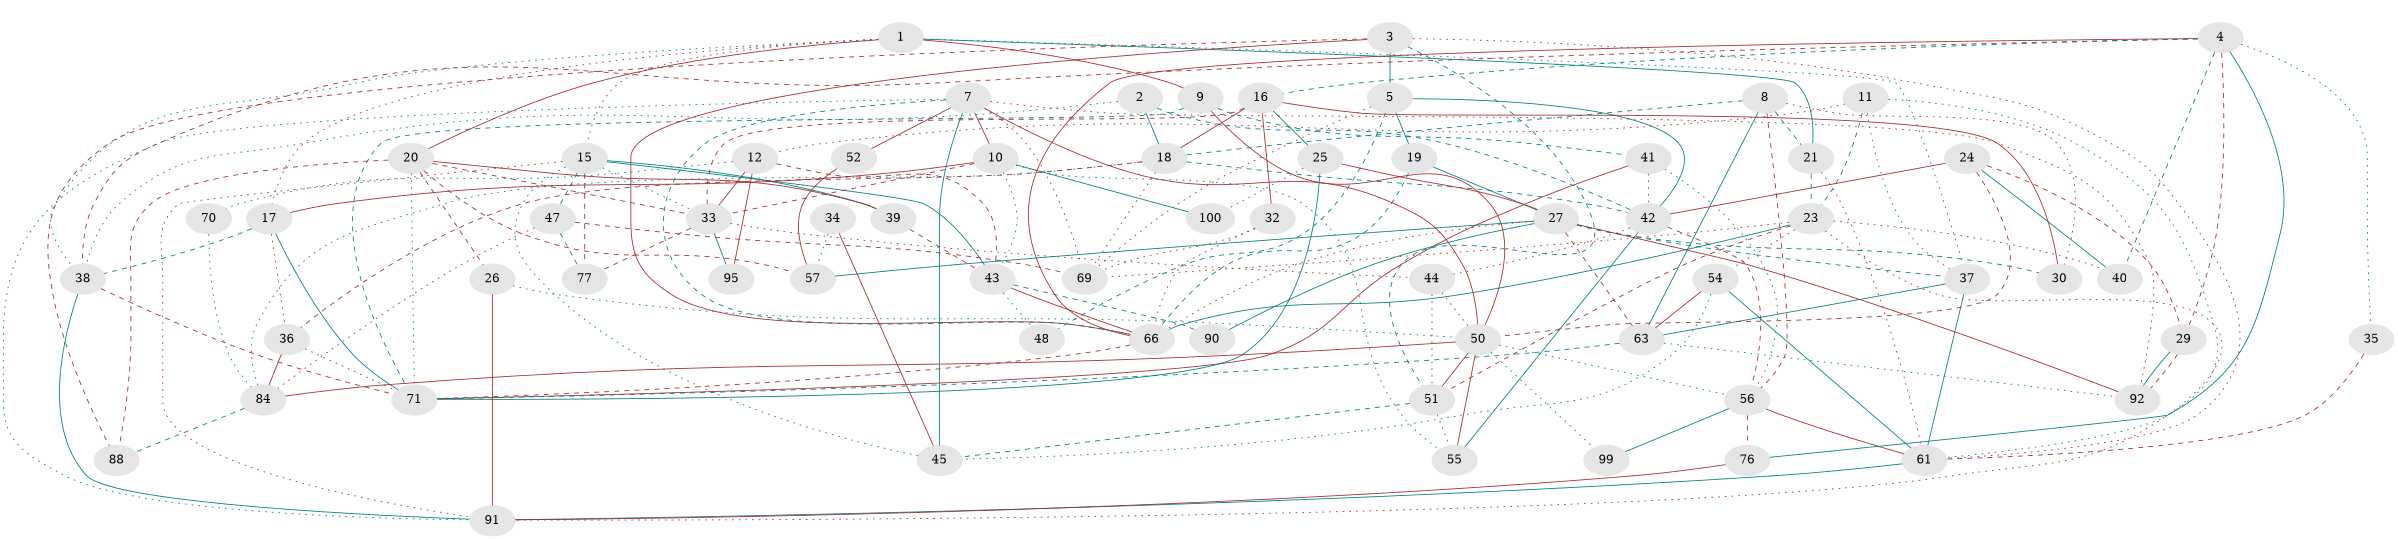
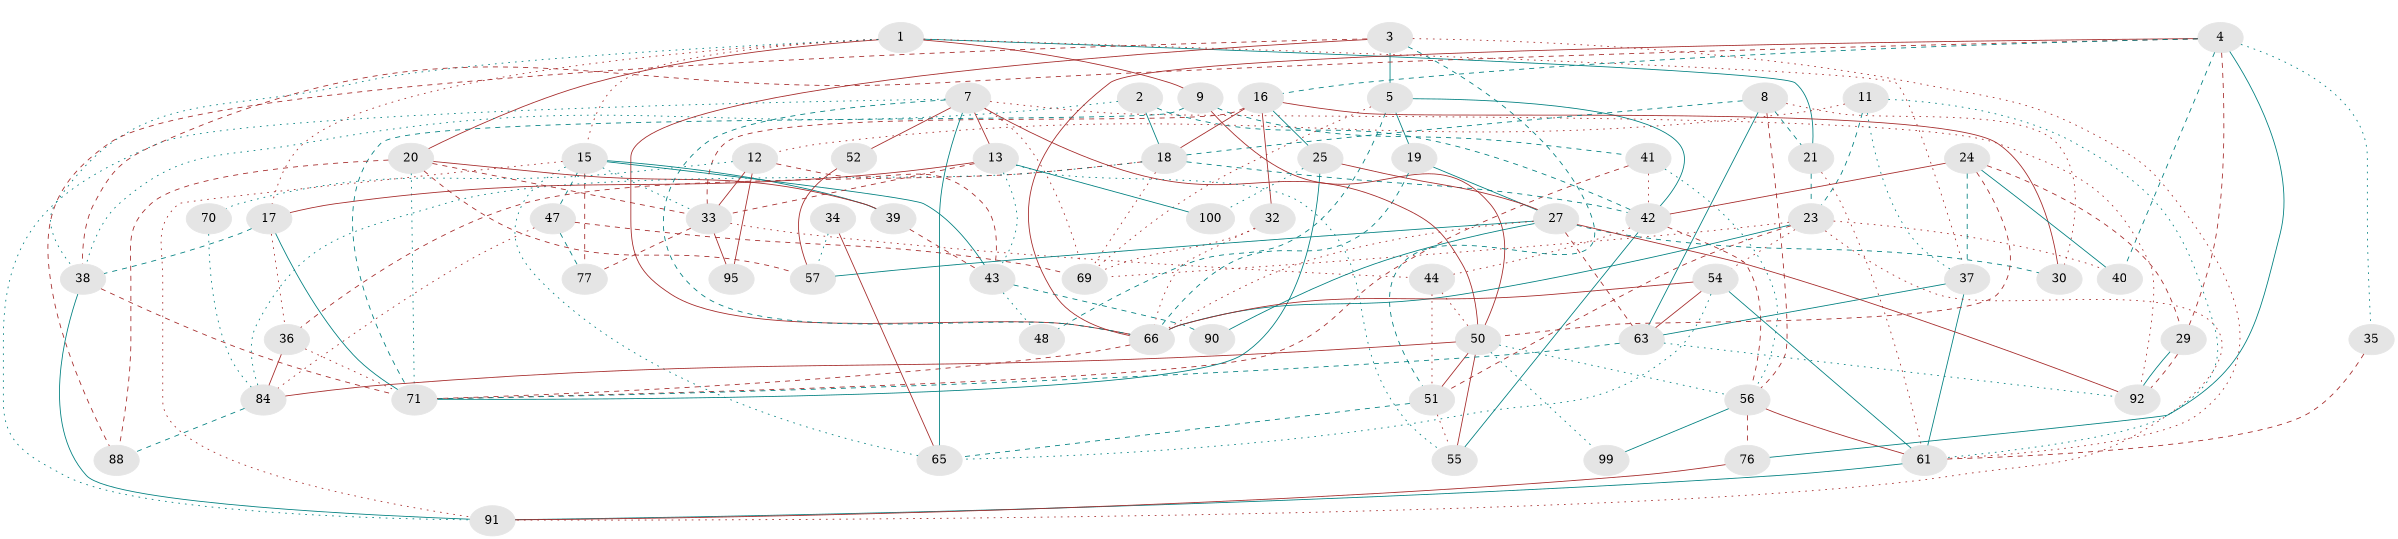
(1711, 68) -> (1711, 68)
(996, 158) -> (996, 158)
(720, 249) -> (720, 249)
(1769, 257) -> (1967, 219)
(492, 279) -> none
(1056, 305) -> (1483, 298)
(1302, 340) -> (1302, 340)
(940, 460) -> (940, 460)
